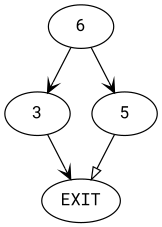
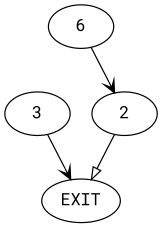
(62, 65) -> none
(125, 114) -> (125, 114)
